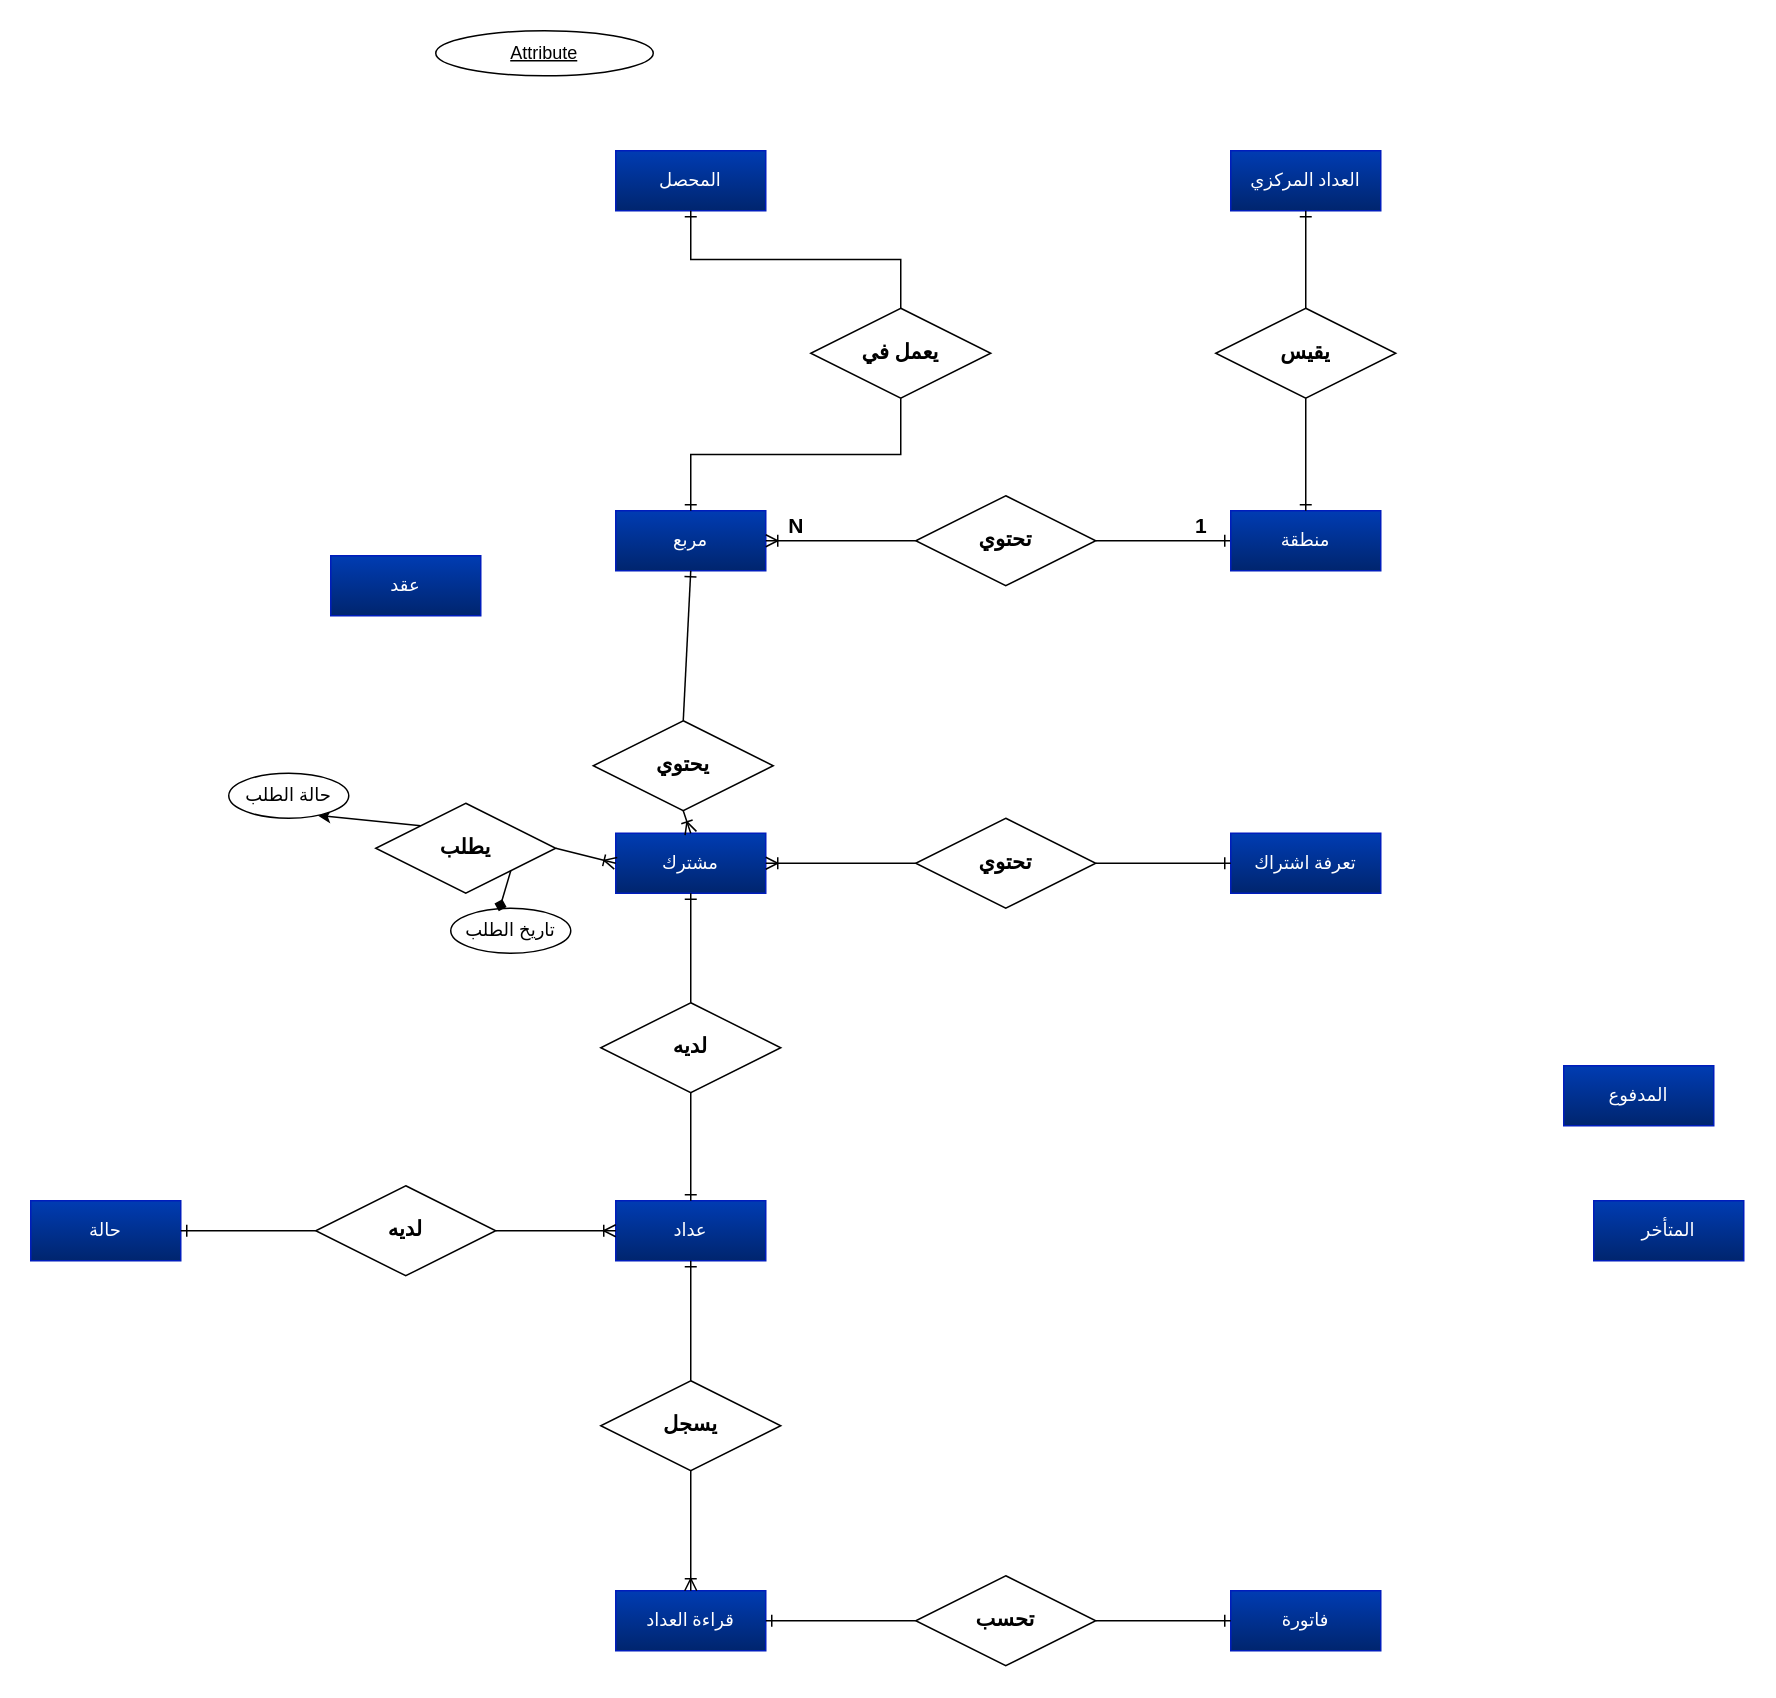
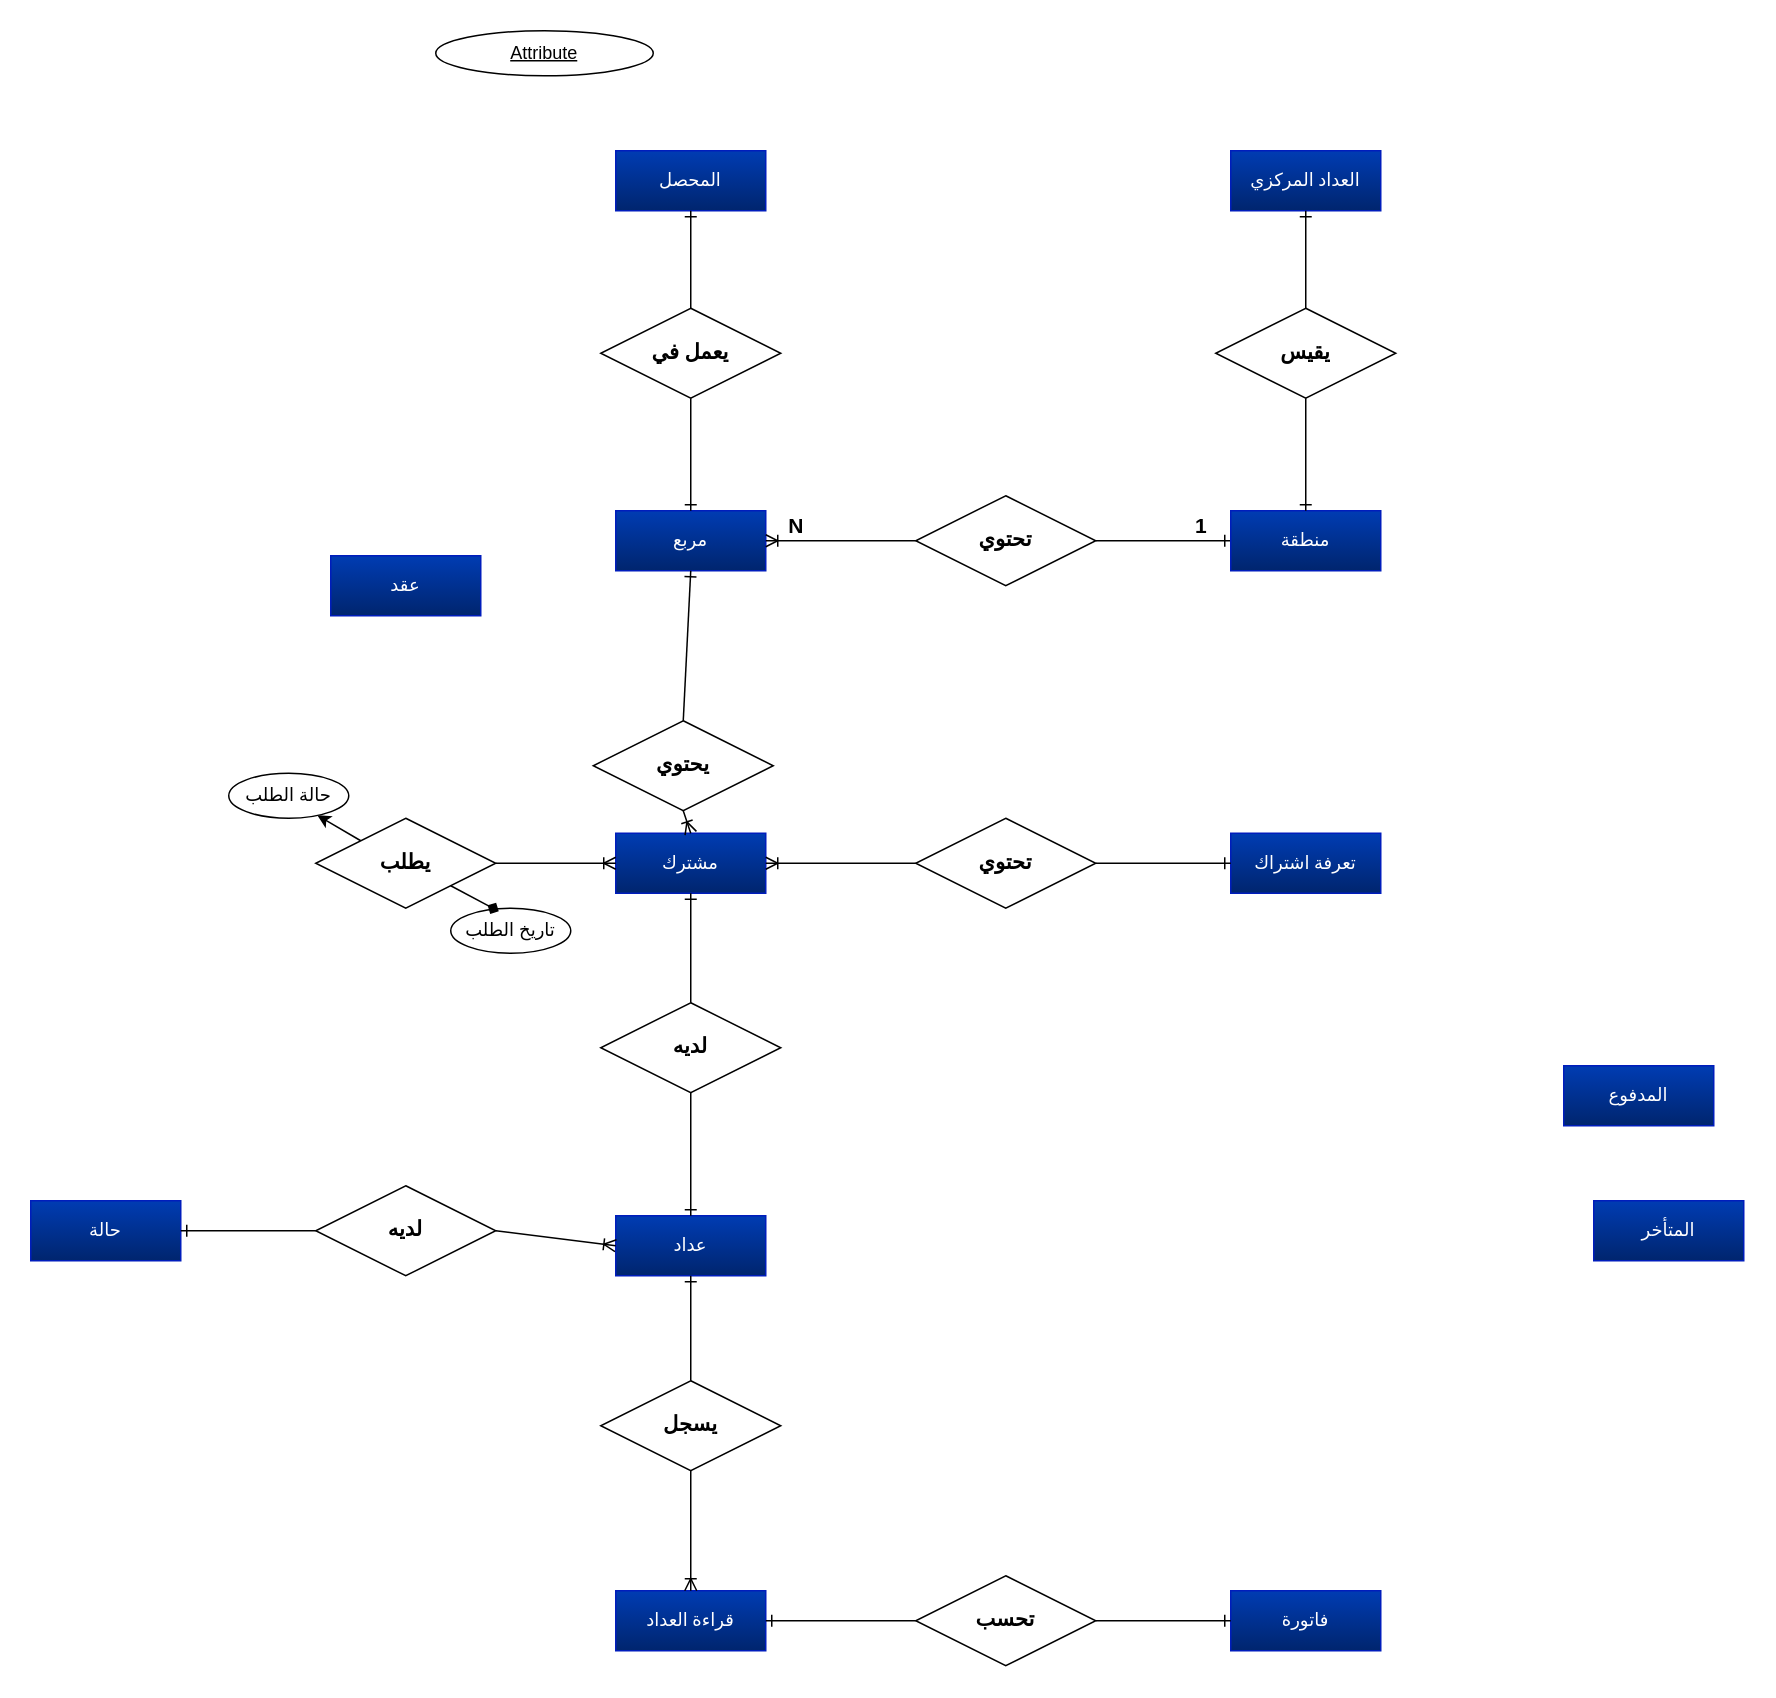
(901, 353) -> (691, 353)
(466, 848) -> (406, 863)
(691, 1231) -> (691, 1246)
